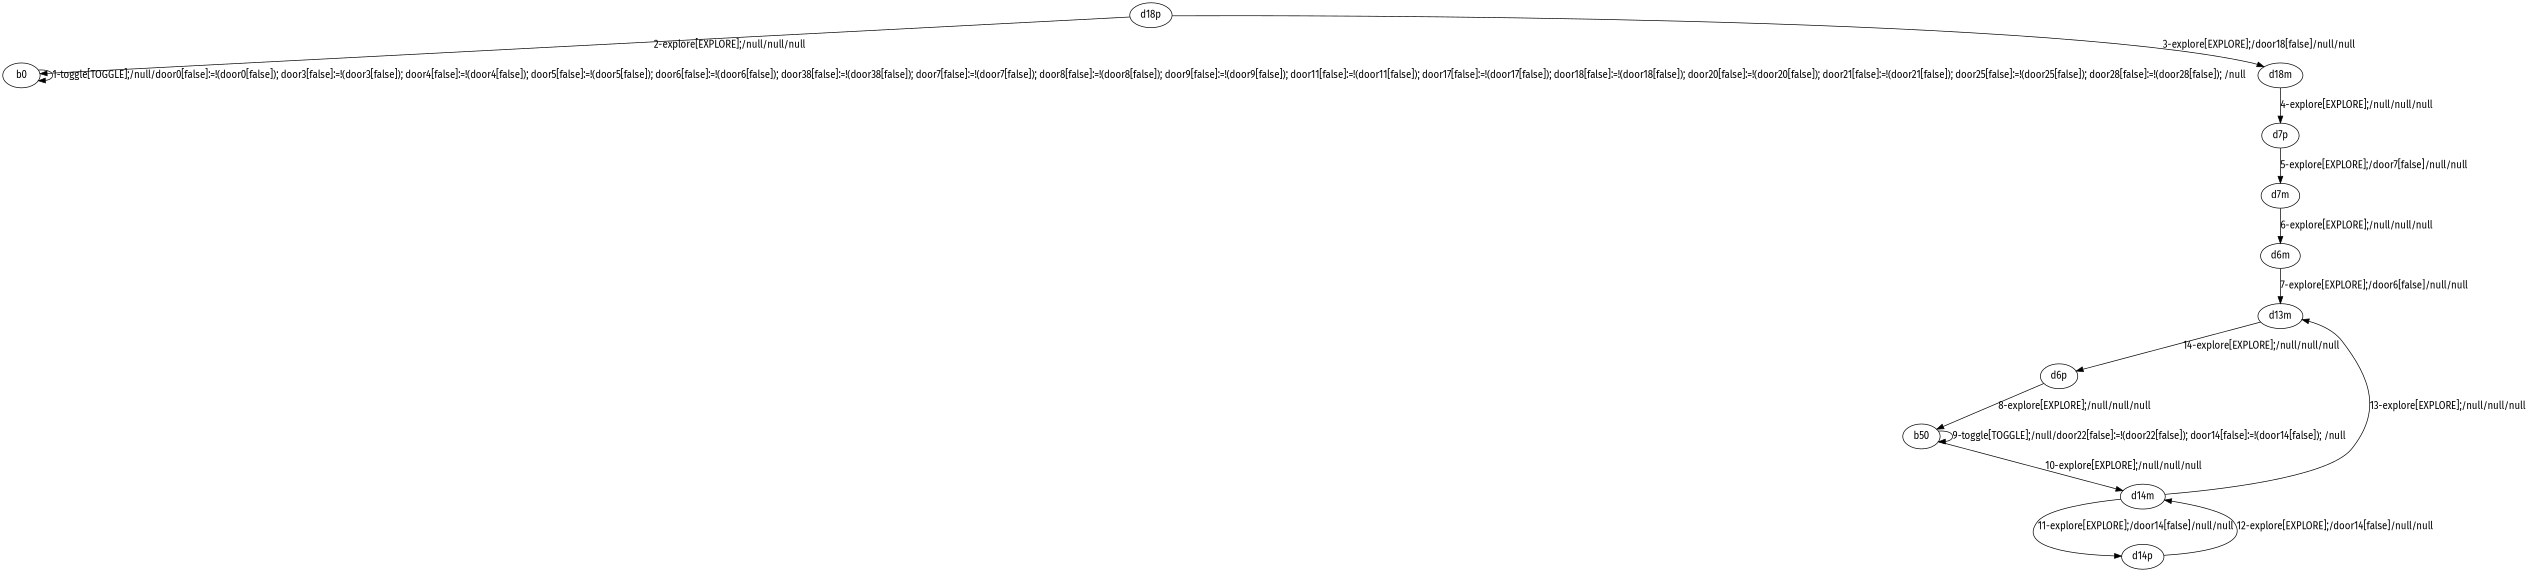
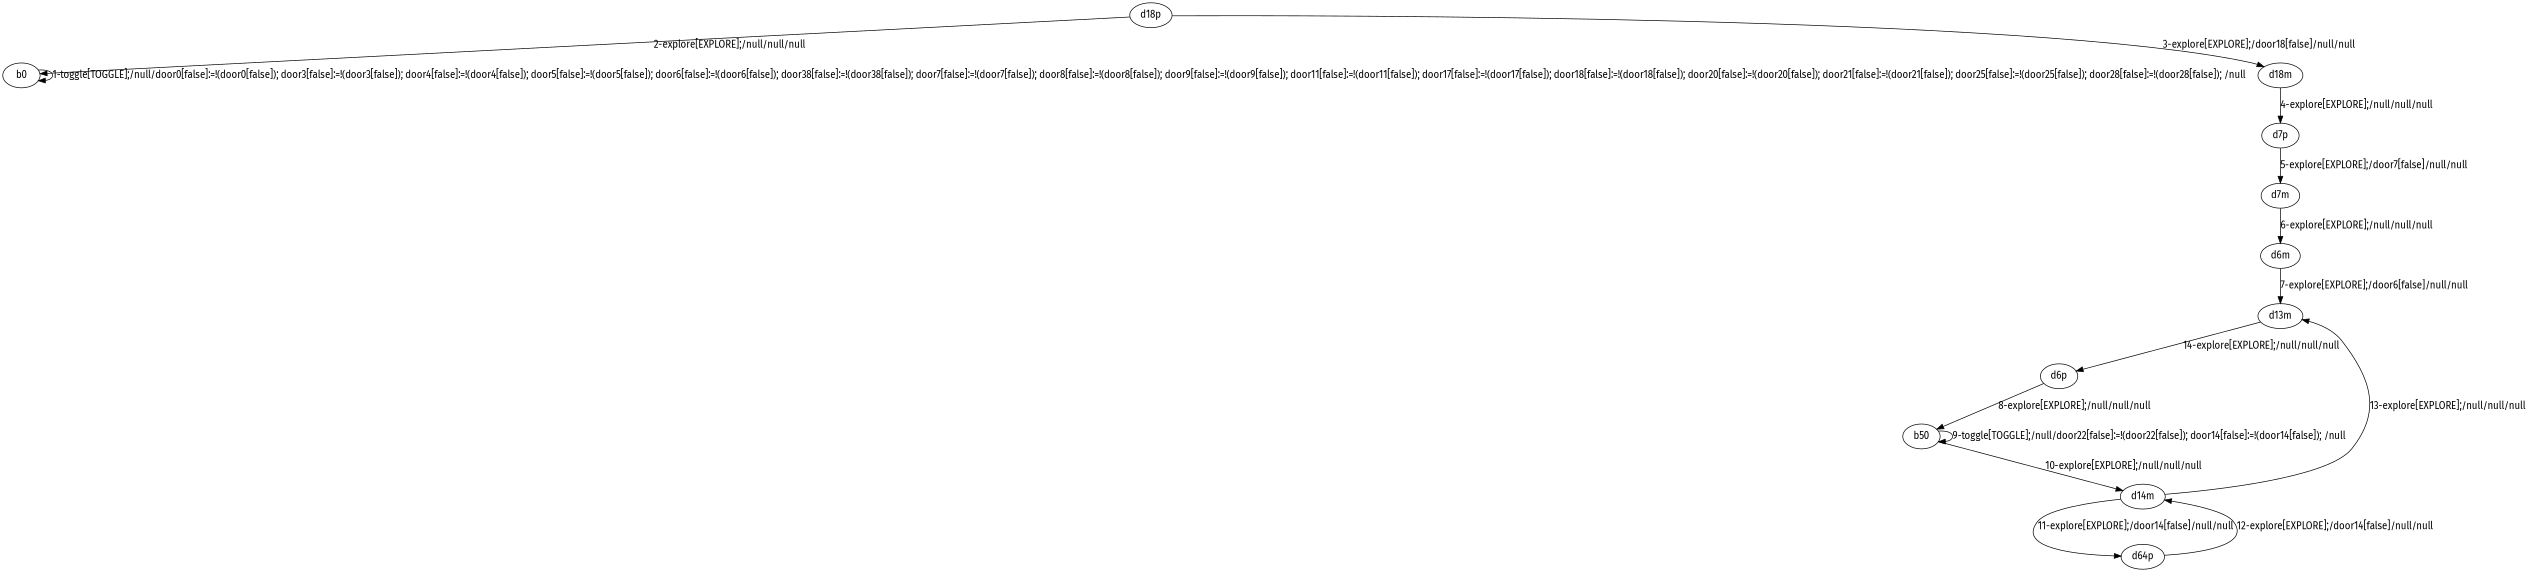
(2143, 557) -> (2143, 557)
